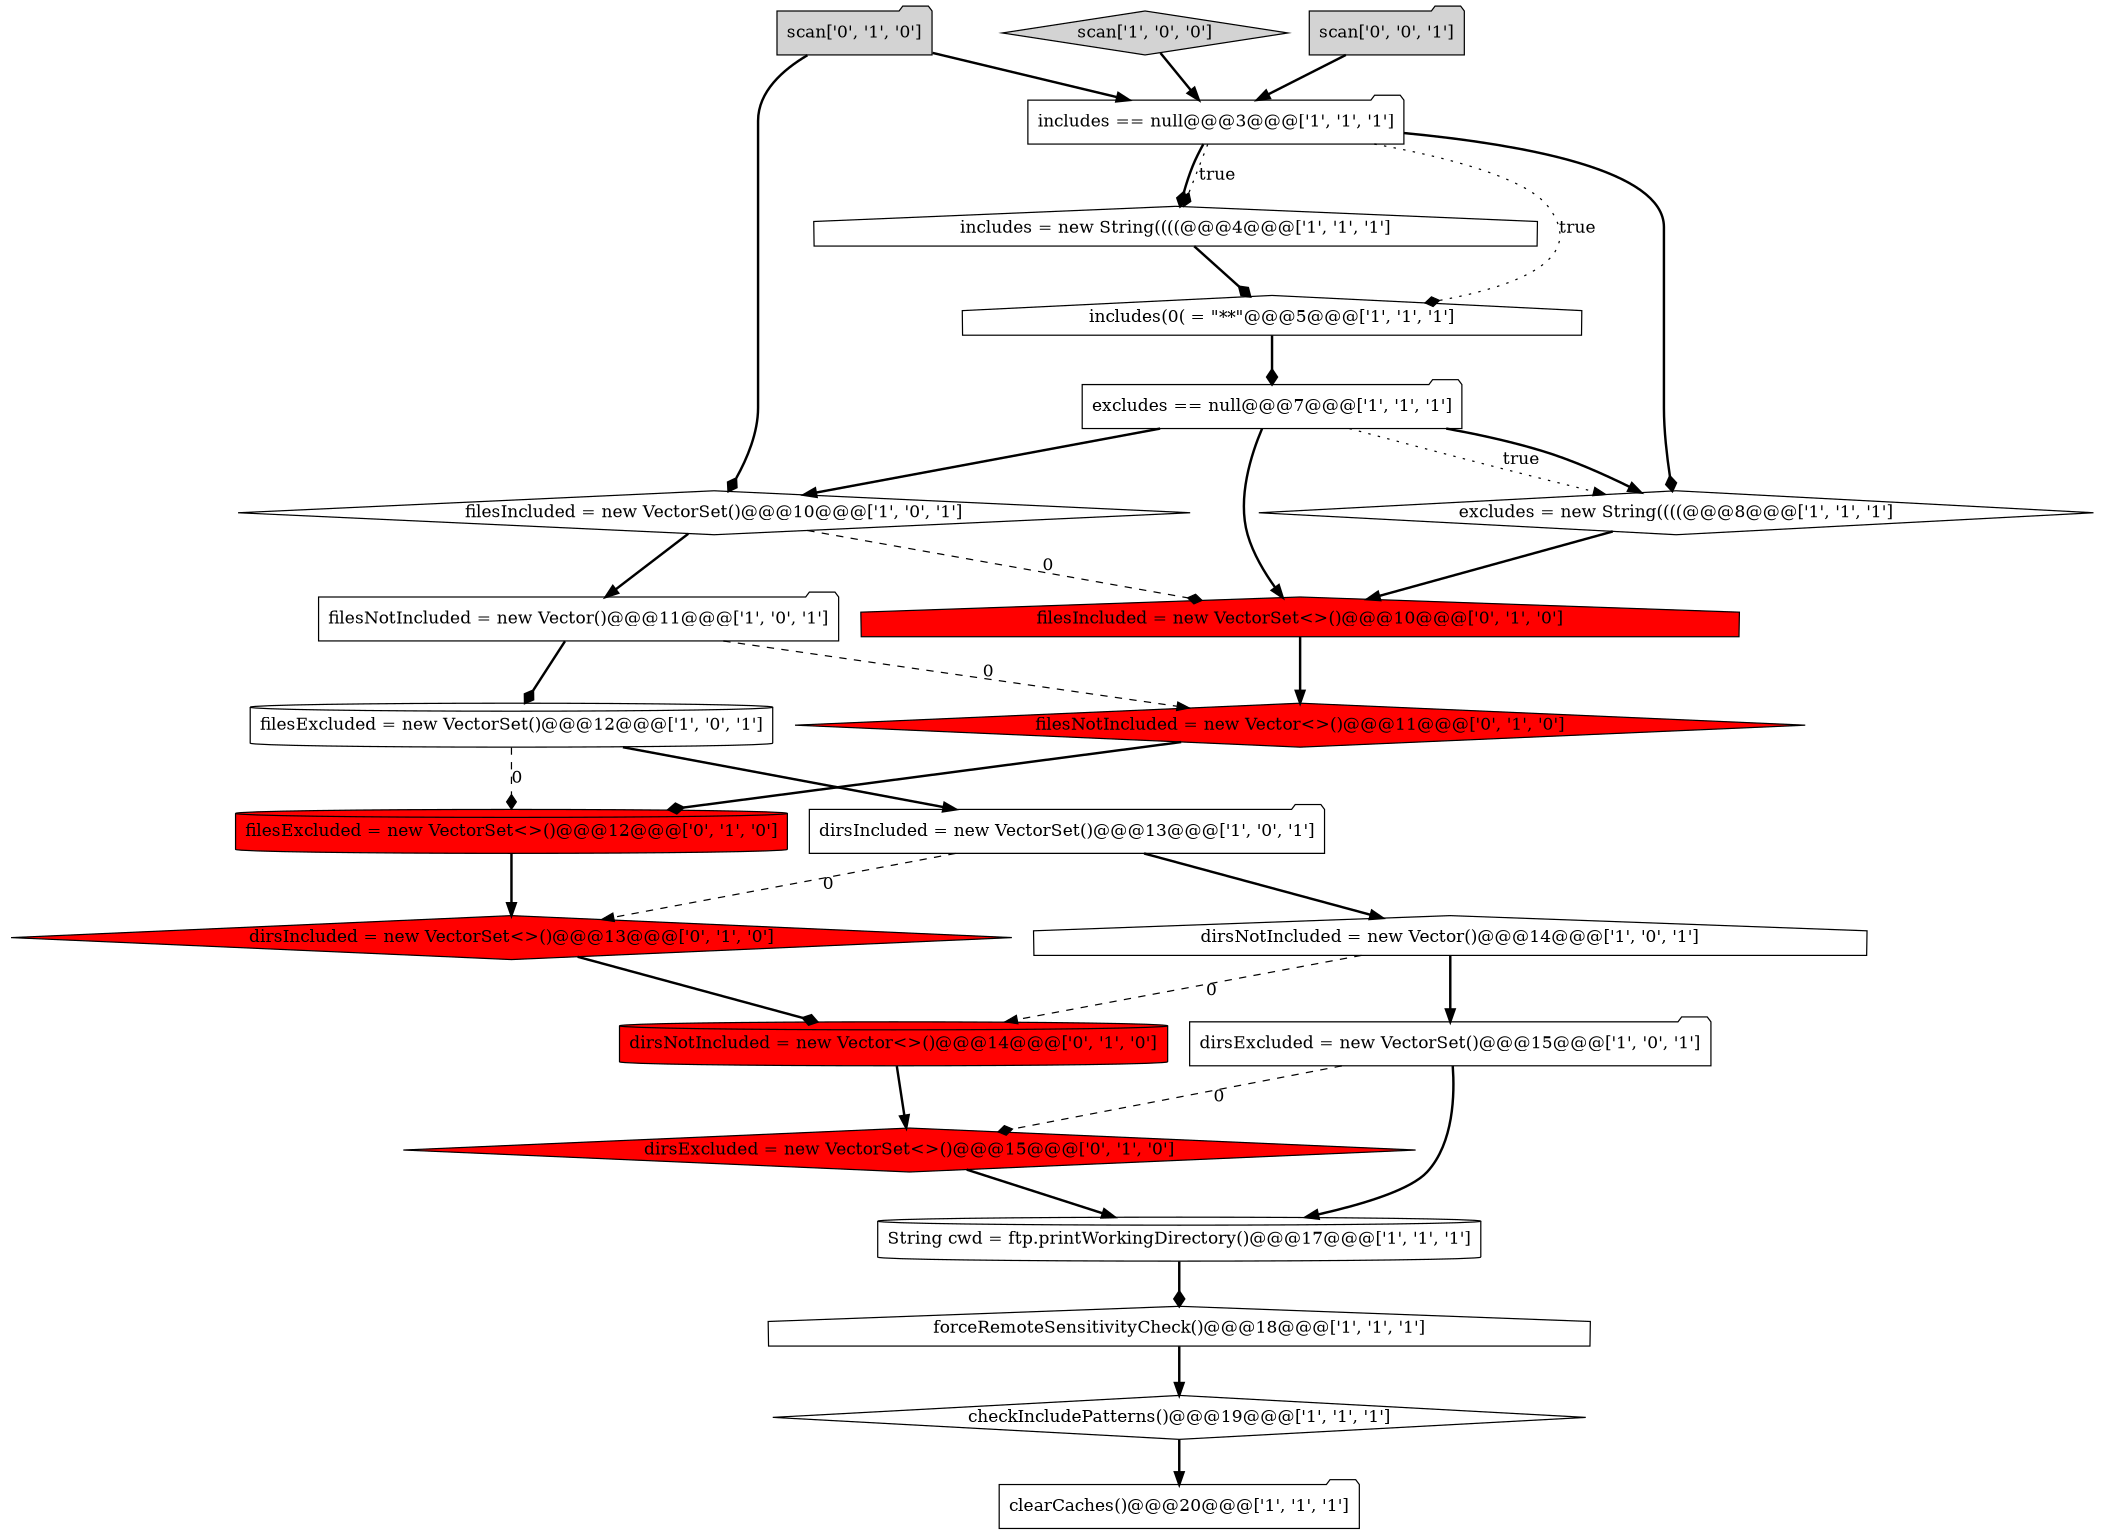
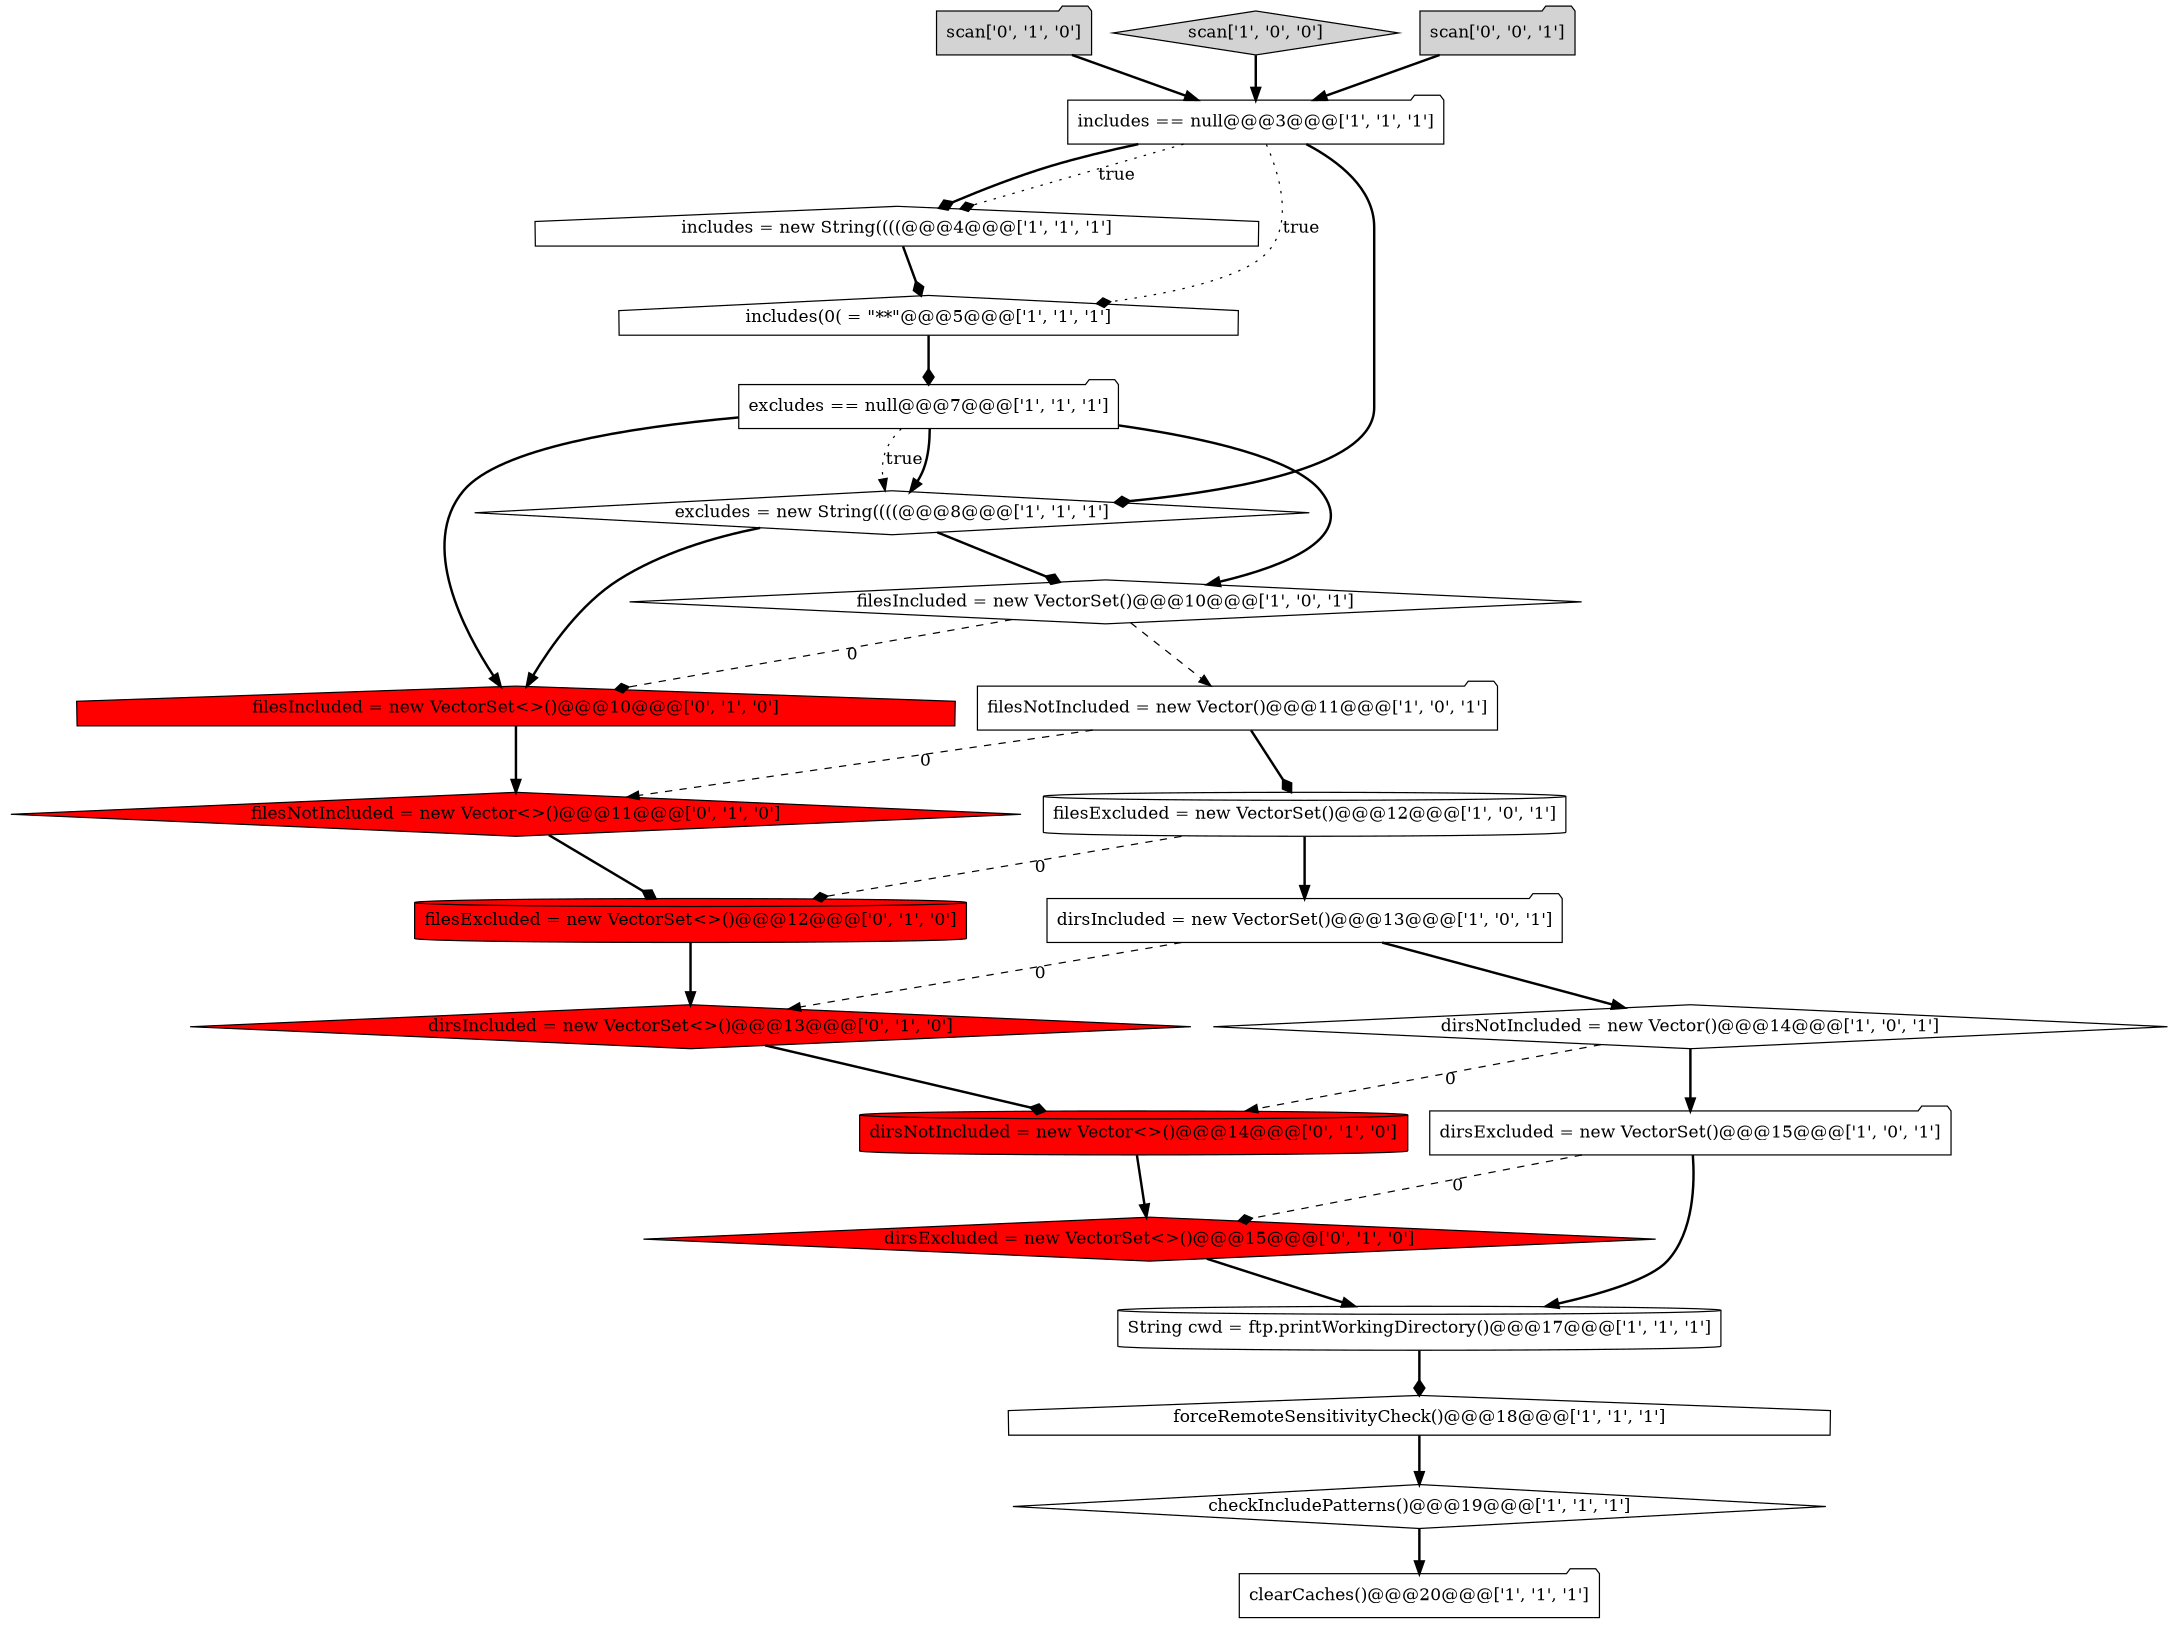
(758, 259) -> (992, 554)
(652, 562) -> (1166, 651)
(1450, 938) -> (1690, 1027)
